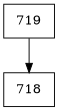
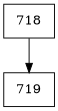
(29, 51) -> (29, 51)
